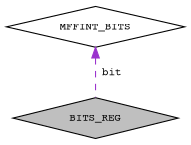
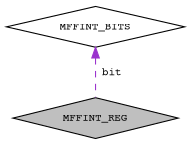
(96, 118) -> (96, 118)
